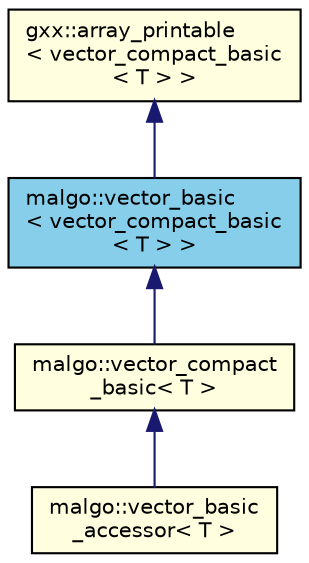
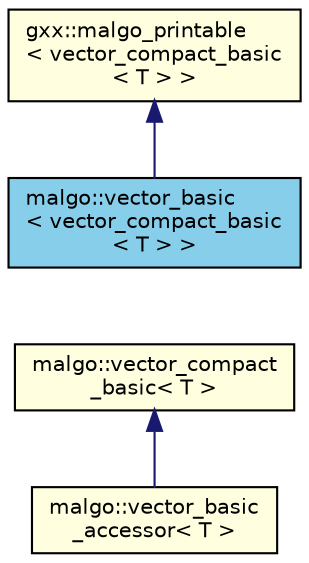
(155, 55) -> (155, 55)
(155, 317) -> none
